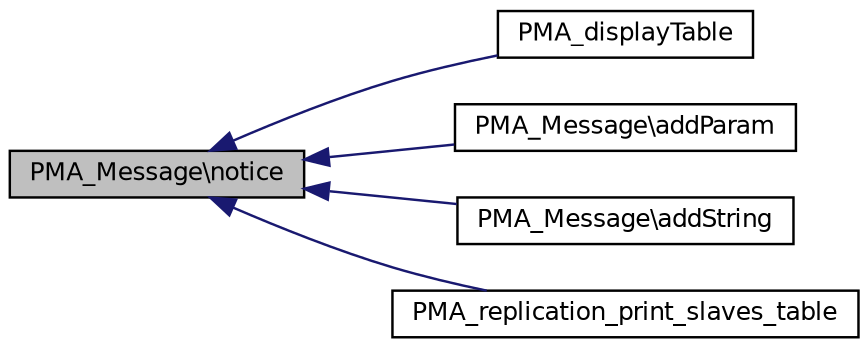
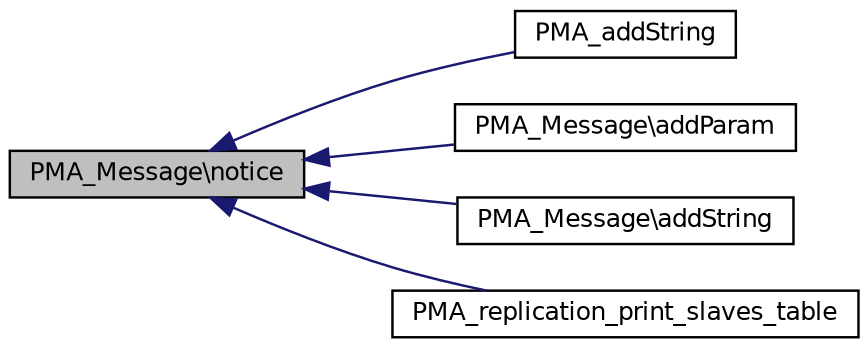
(625, 34) -> (625, 34)
